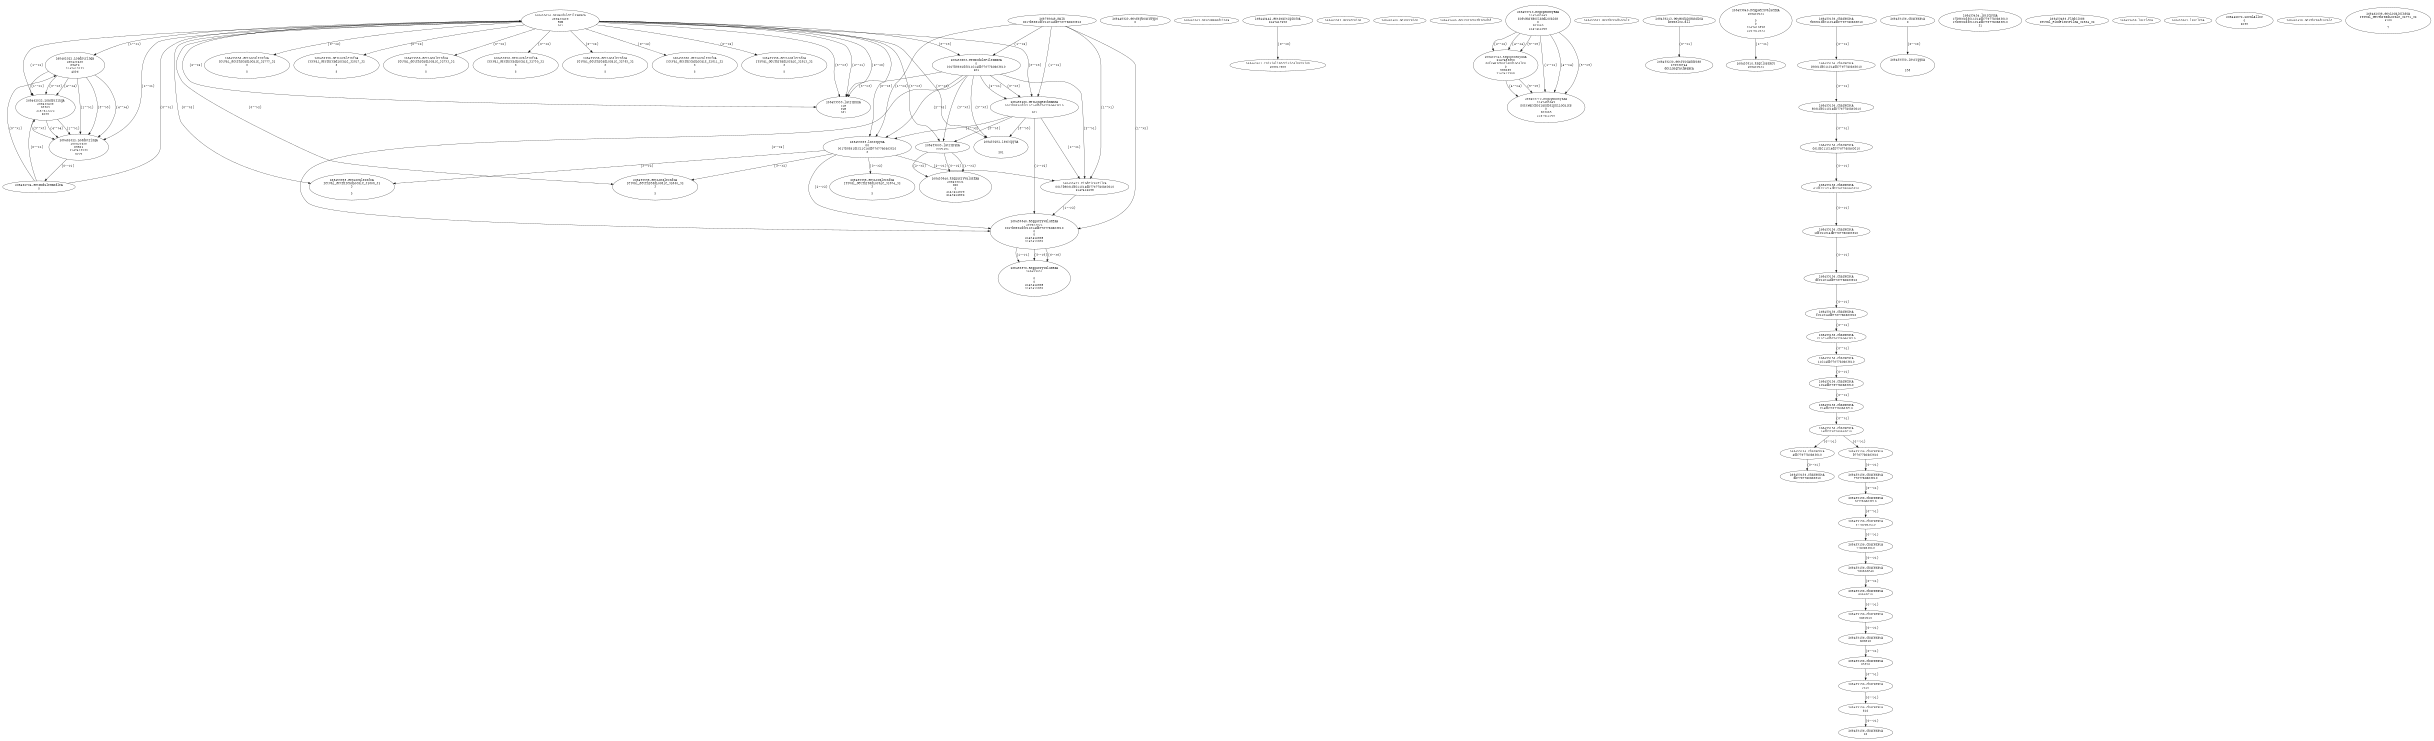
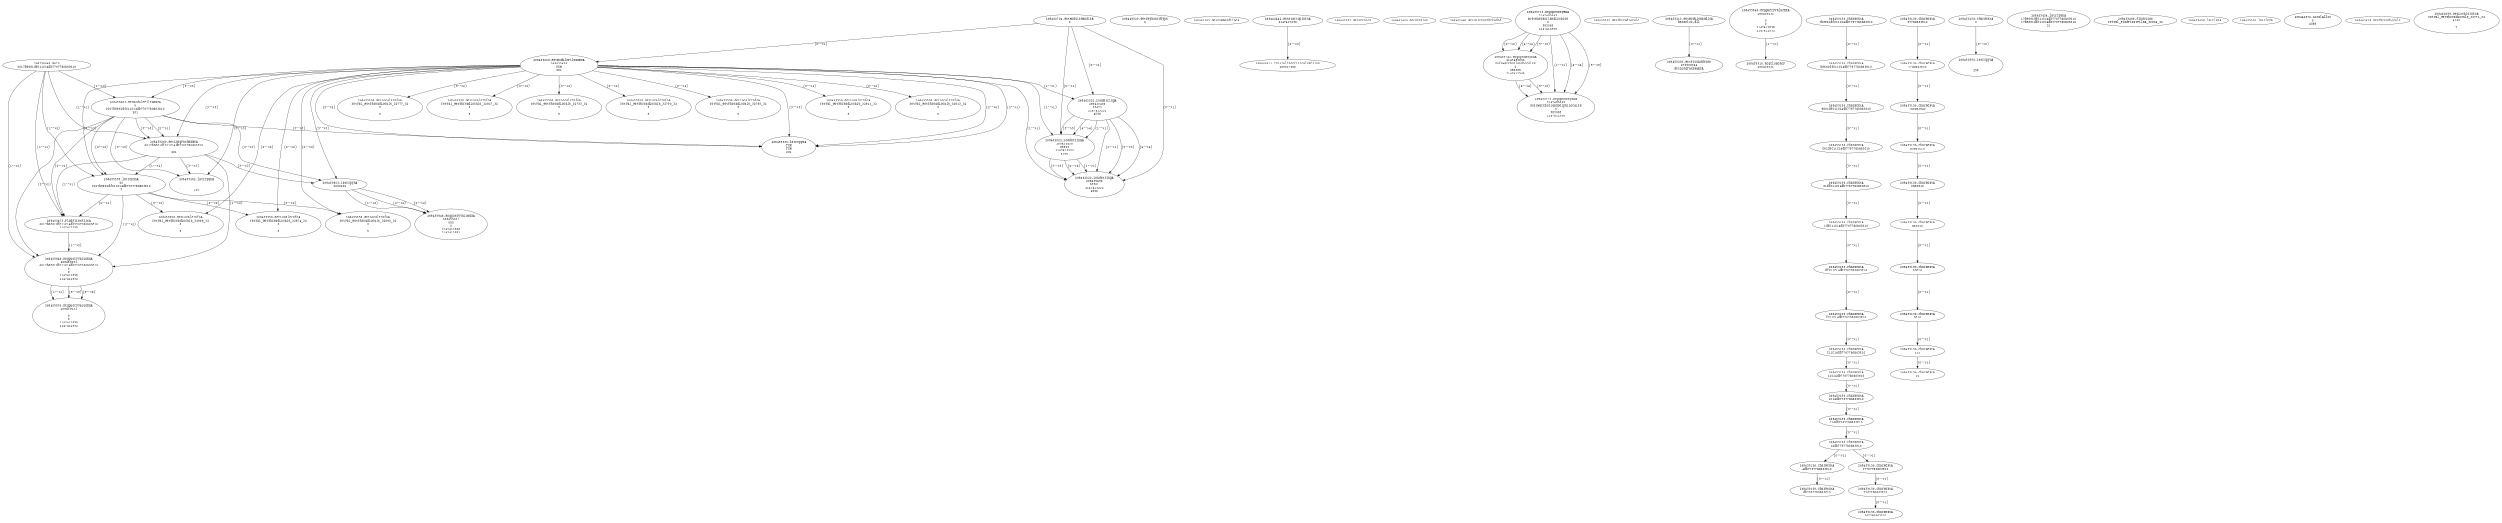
none -> (306, 87)
(57, 169) -> (1163, 88)
(1866, 510) -> none
